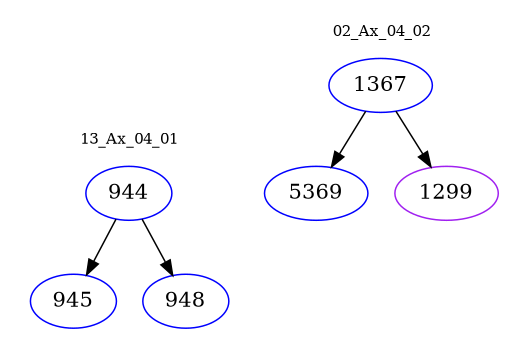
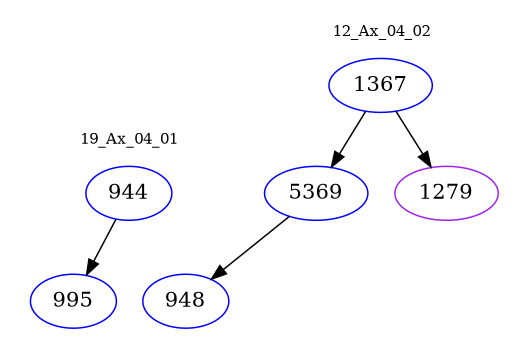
(382, 32) -> (382, 32)
(130, 140) -> (130, 140)
(447, 193) -> (447, 193)
(154, 241) -> (256, 243)
(73, 301) -> (73, 301)
